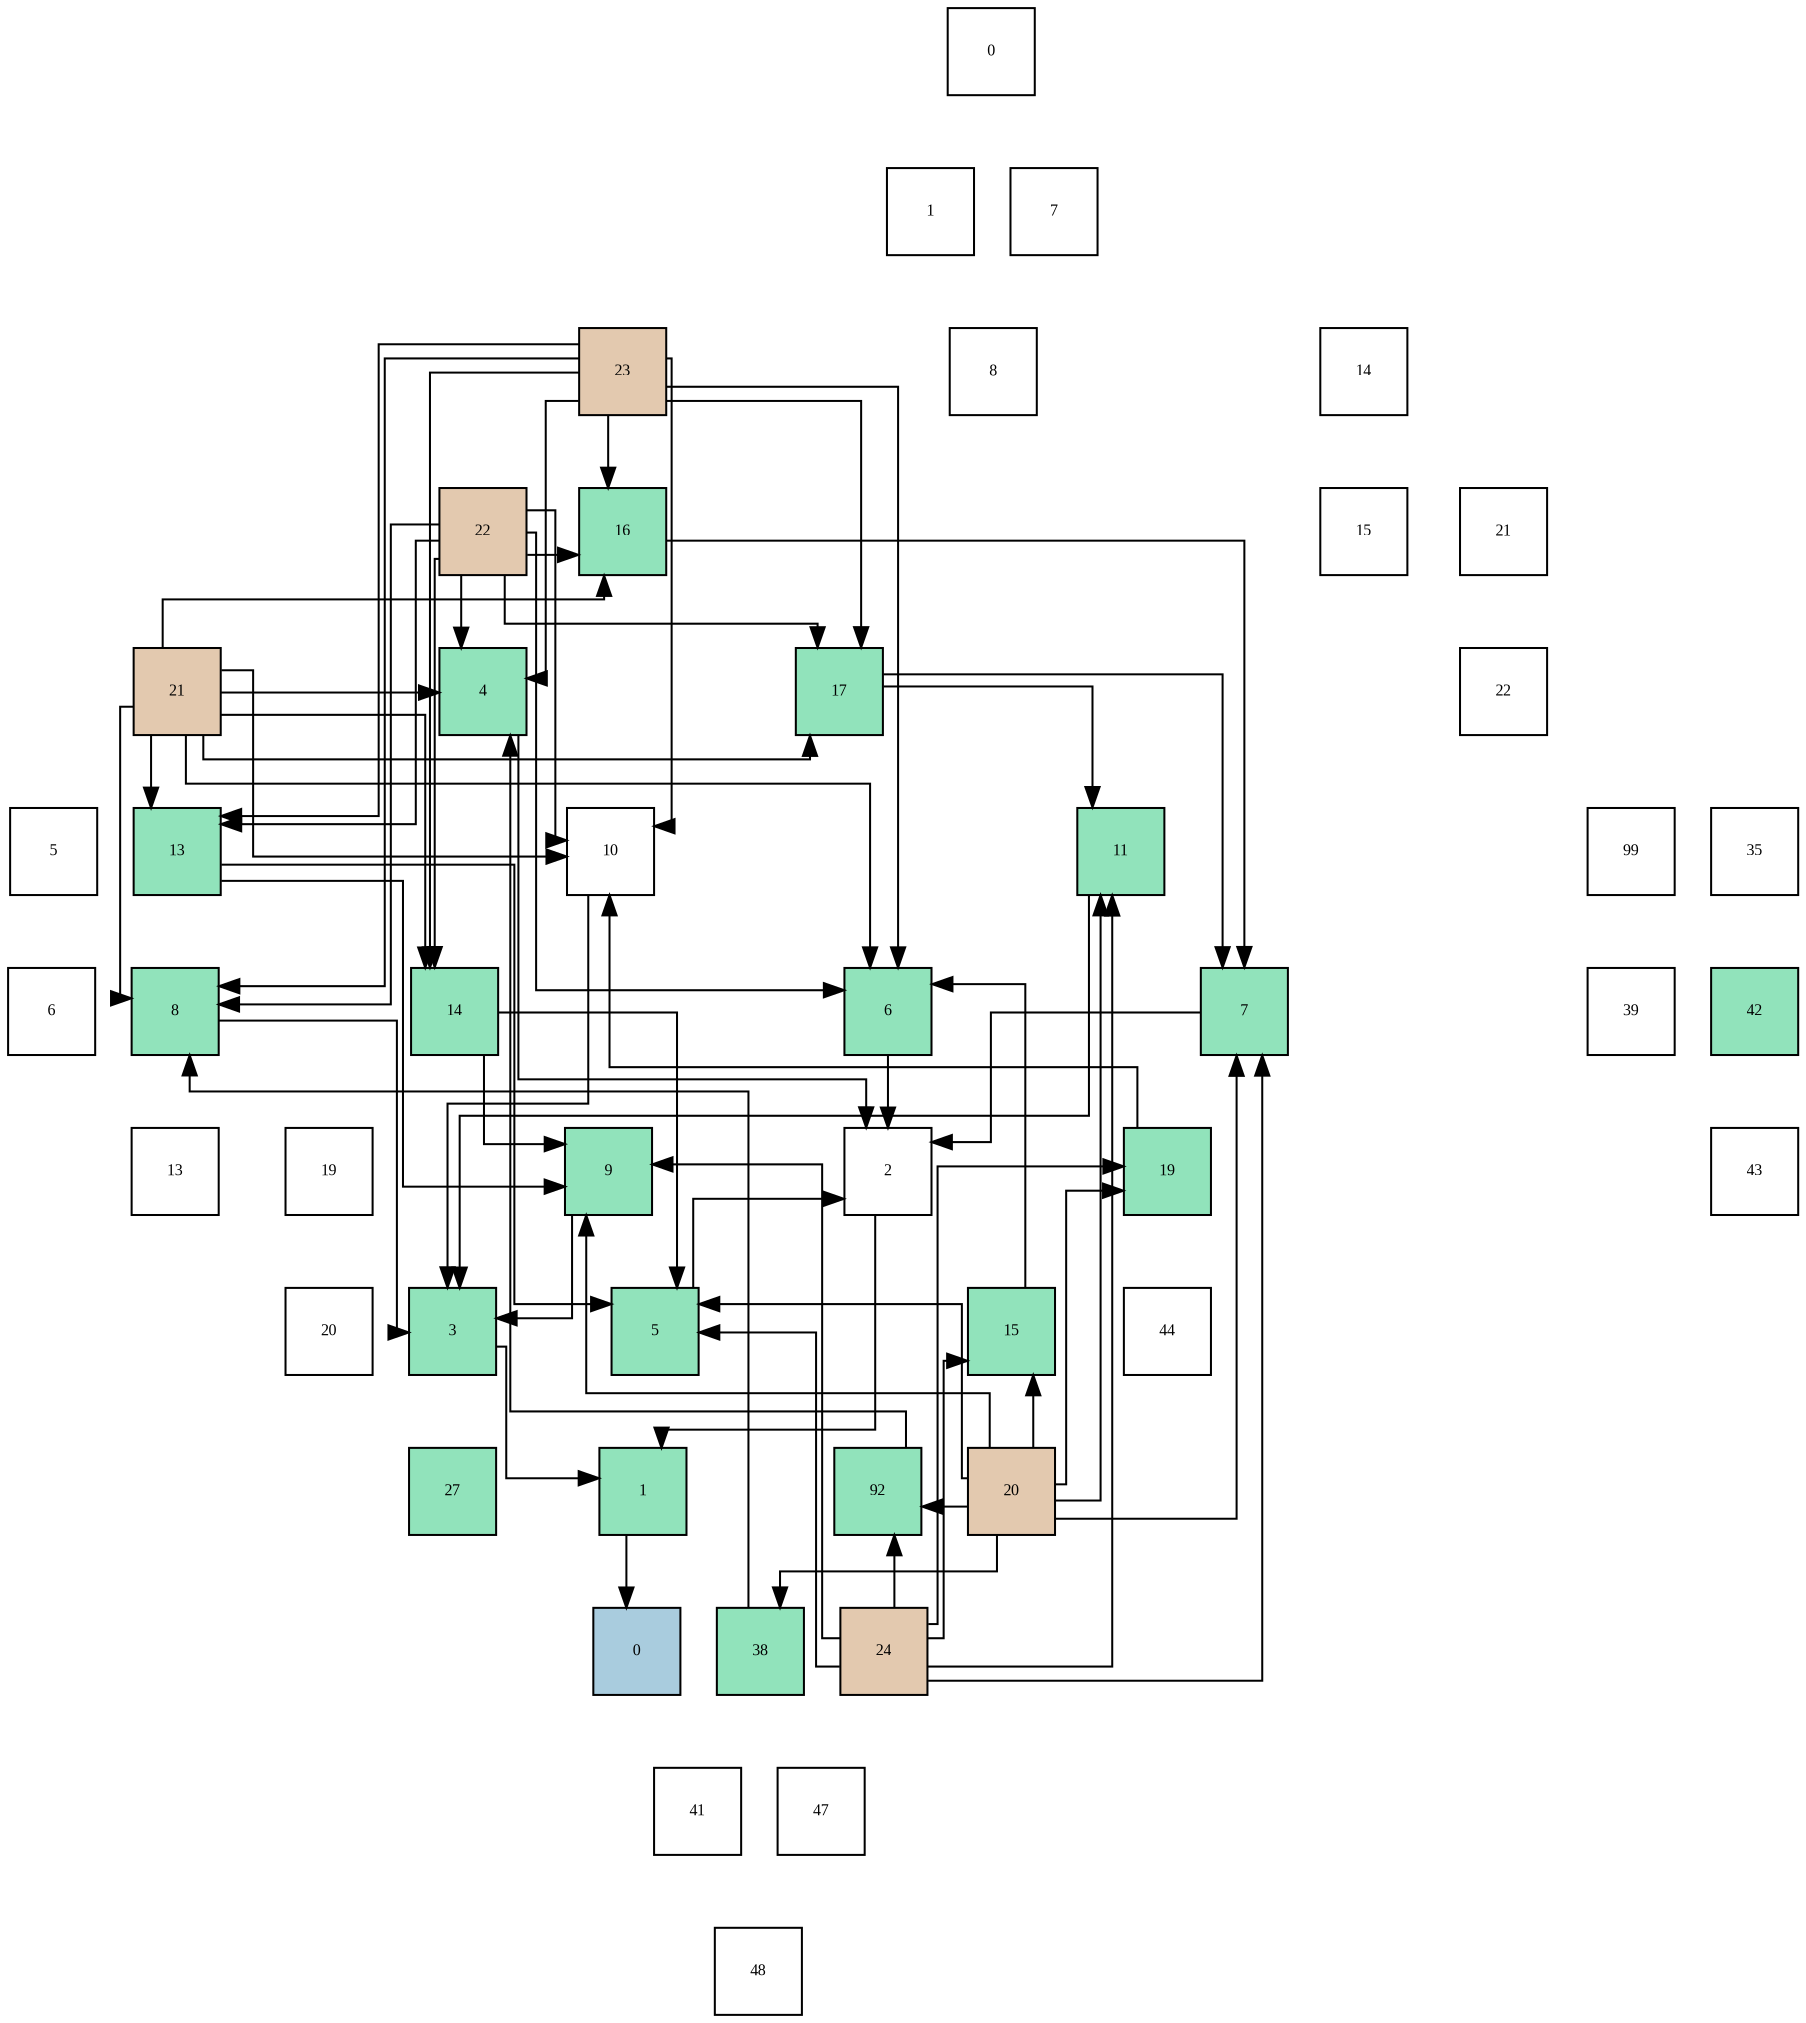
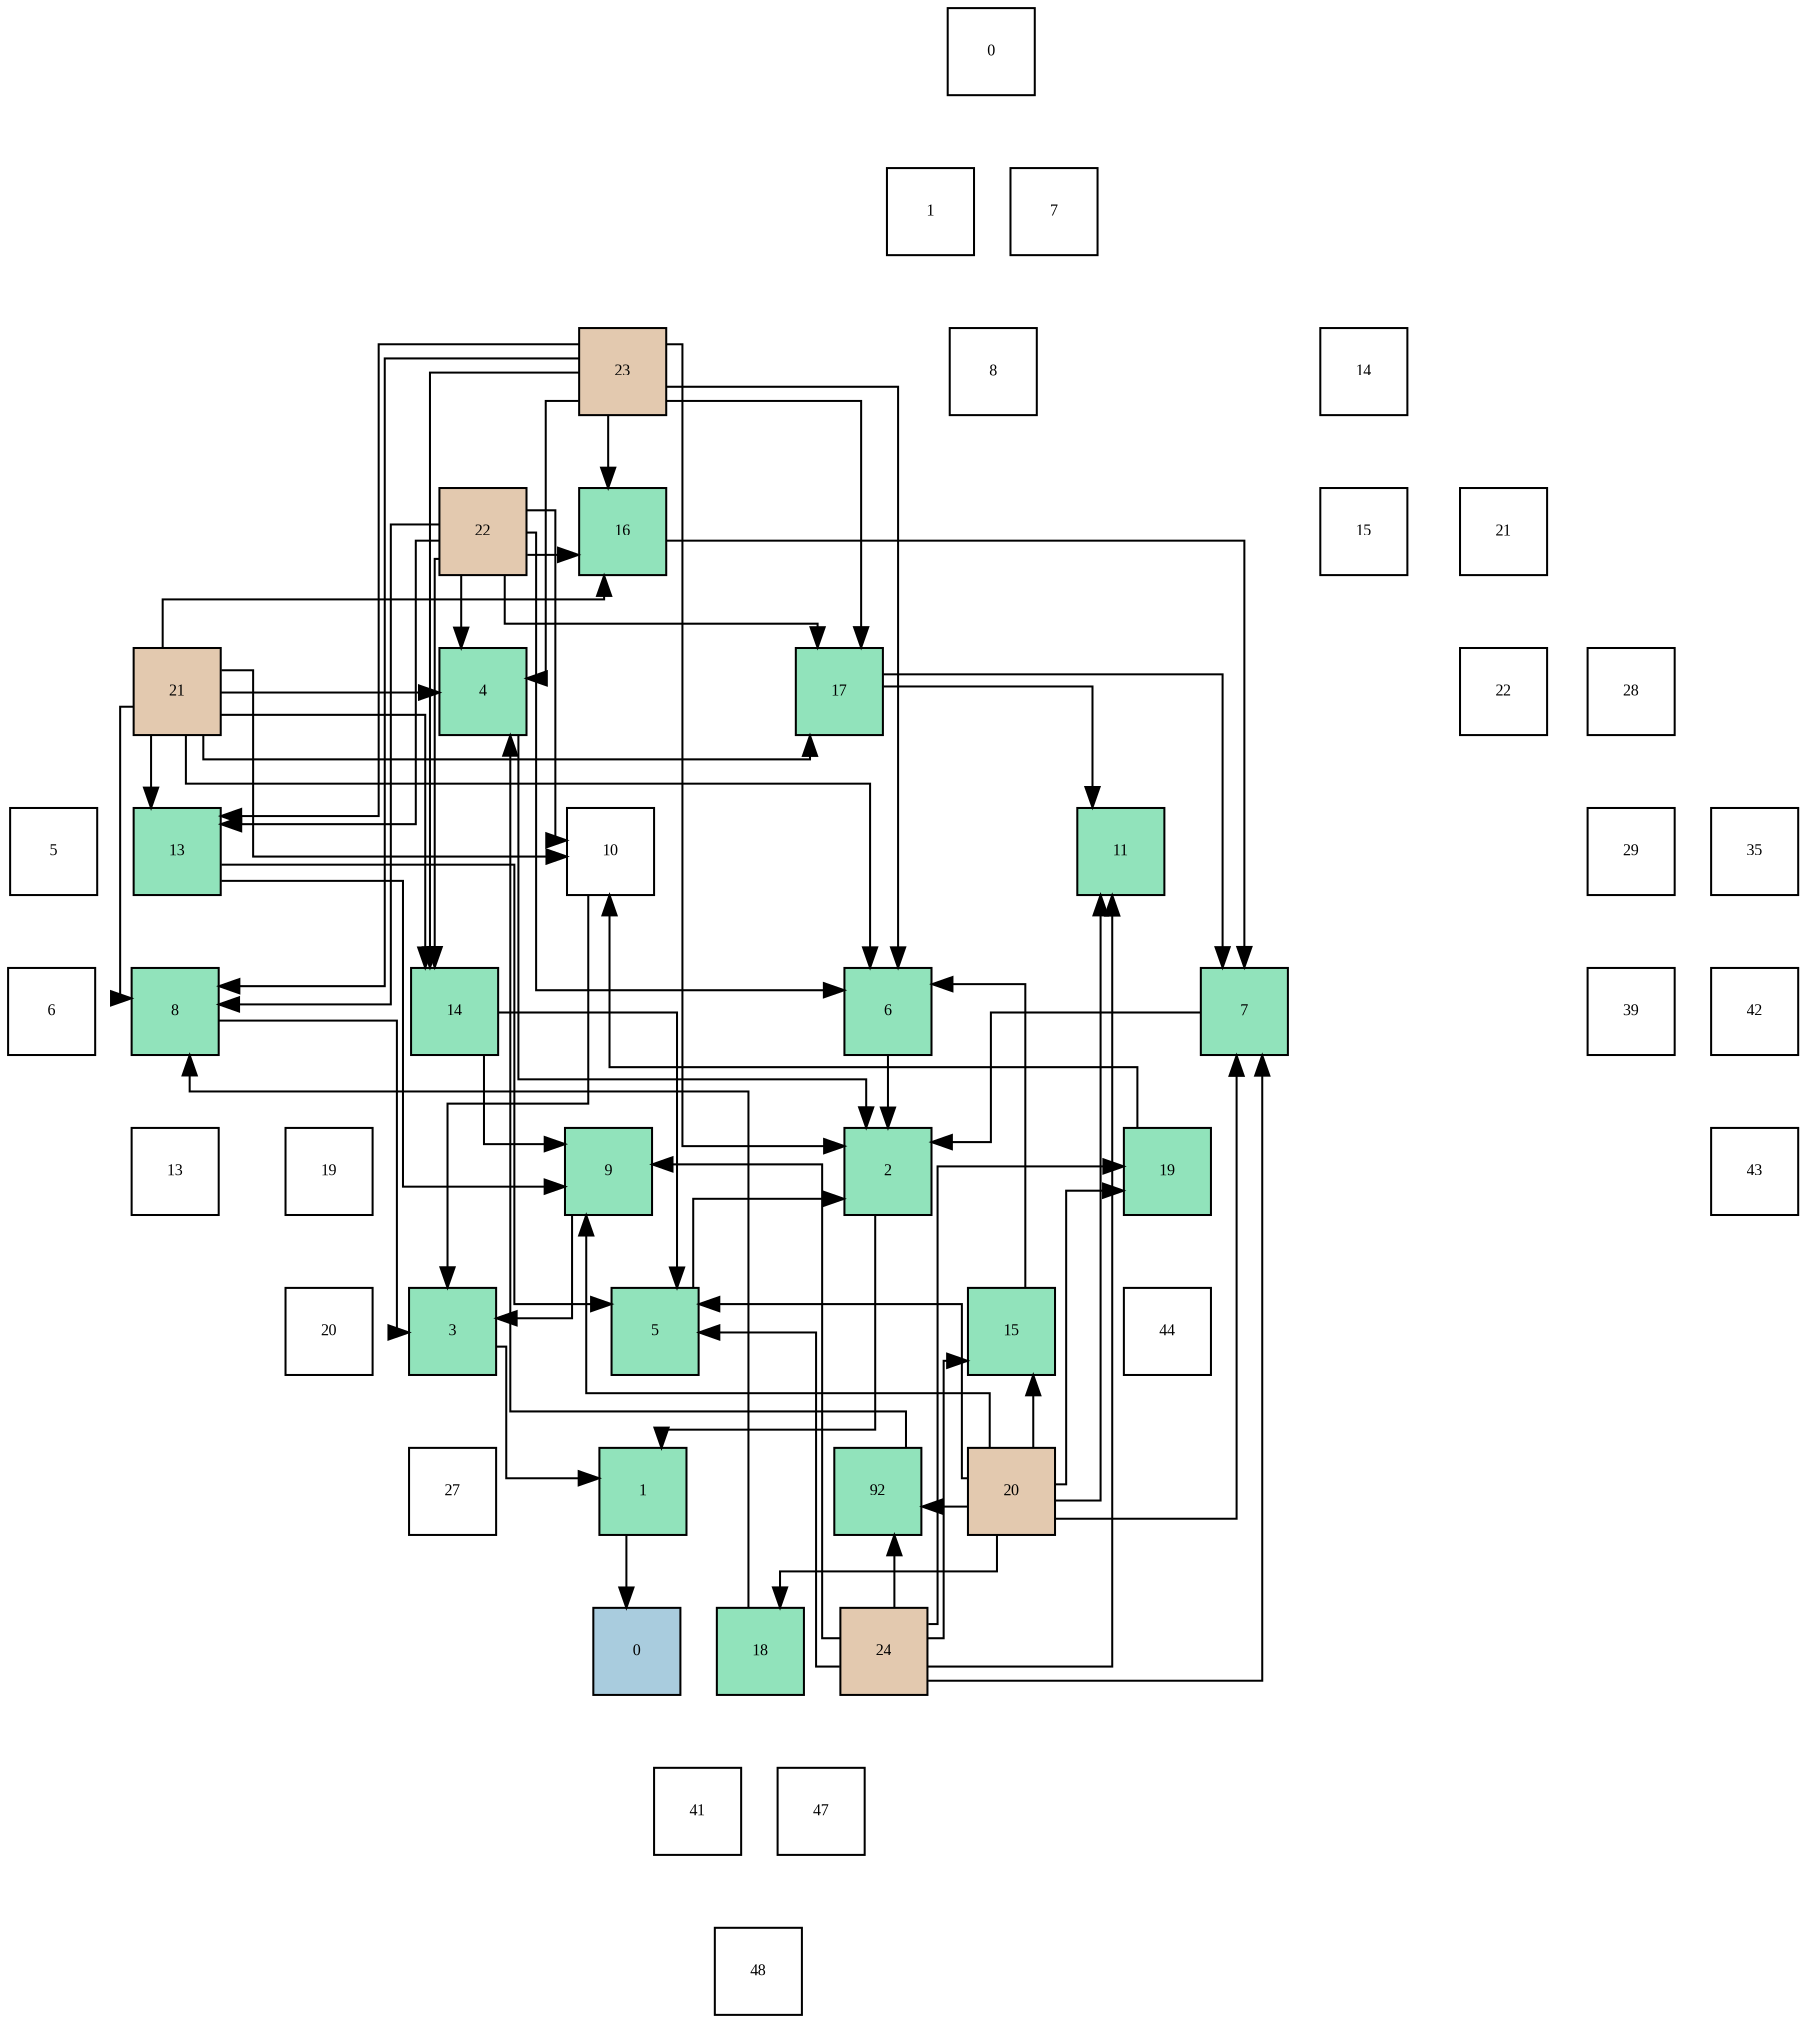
(672, 591) -> (682, 808)
none -> (1631, 692)
(1631, 852) -> (1631, 852)
(1755, 1011) -> (1755, 1011)
(809, 1116) -> none
(888, 1171) -> (888, 1171)
(453, 1491) -> (453, 1491)
(760, 1651) -> (760, 1651)
